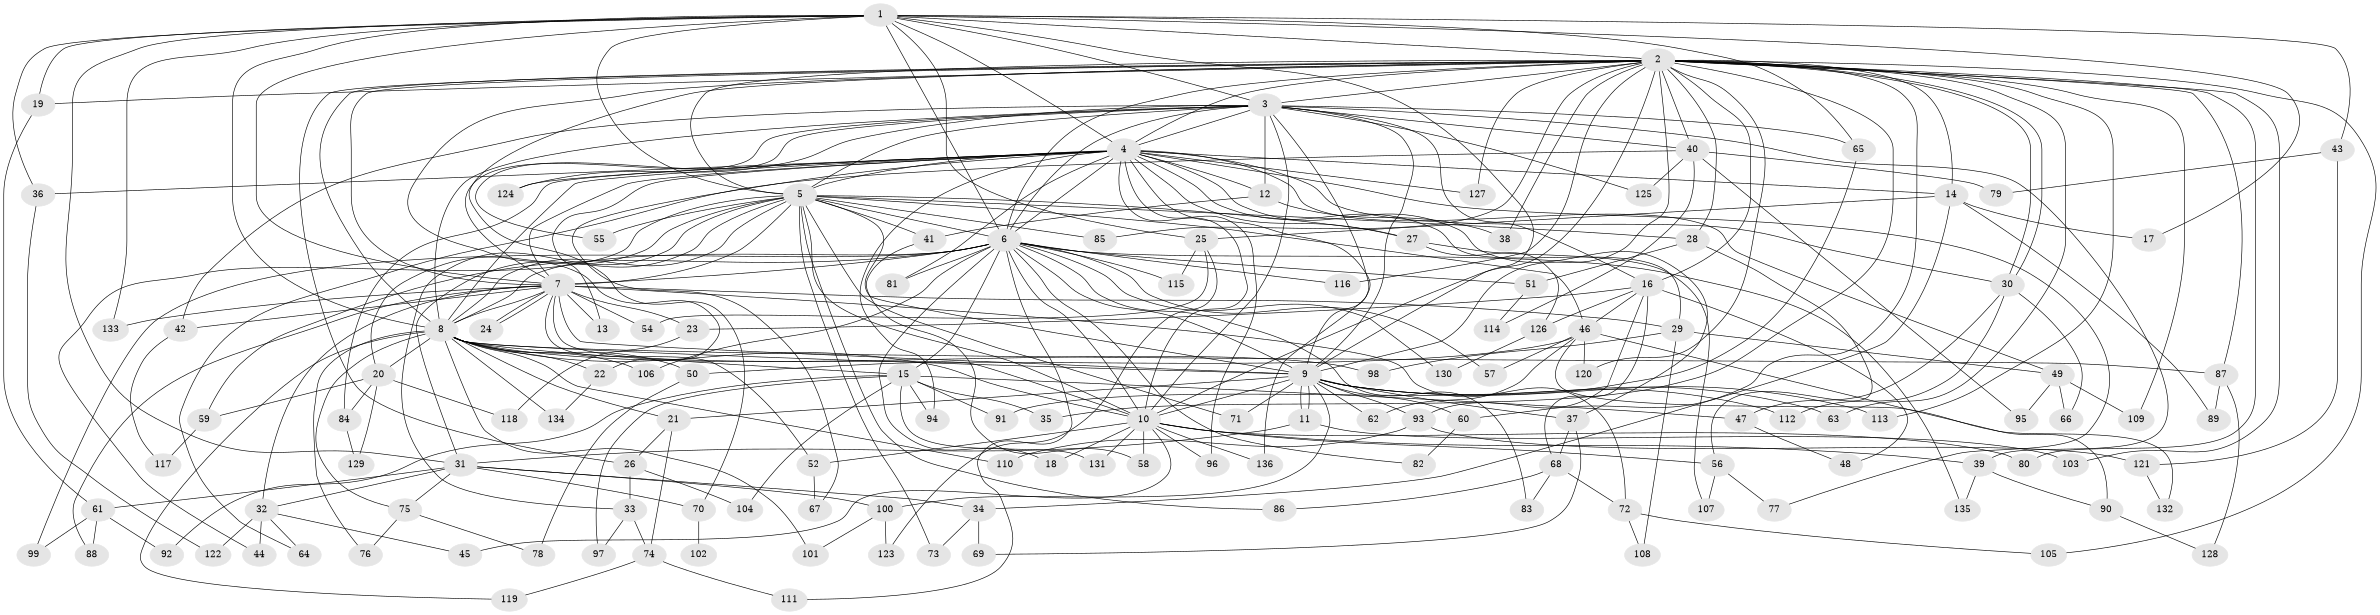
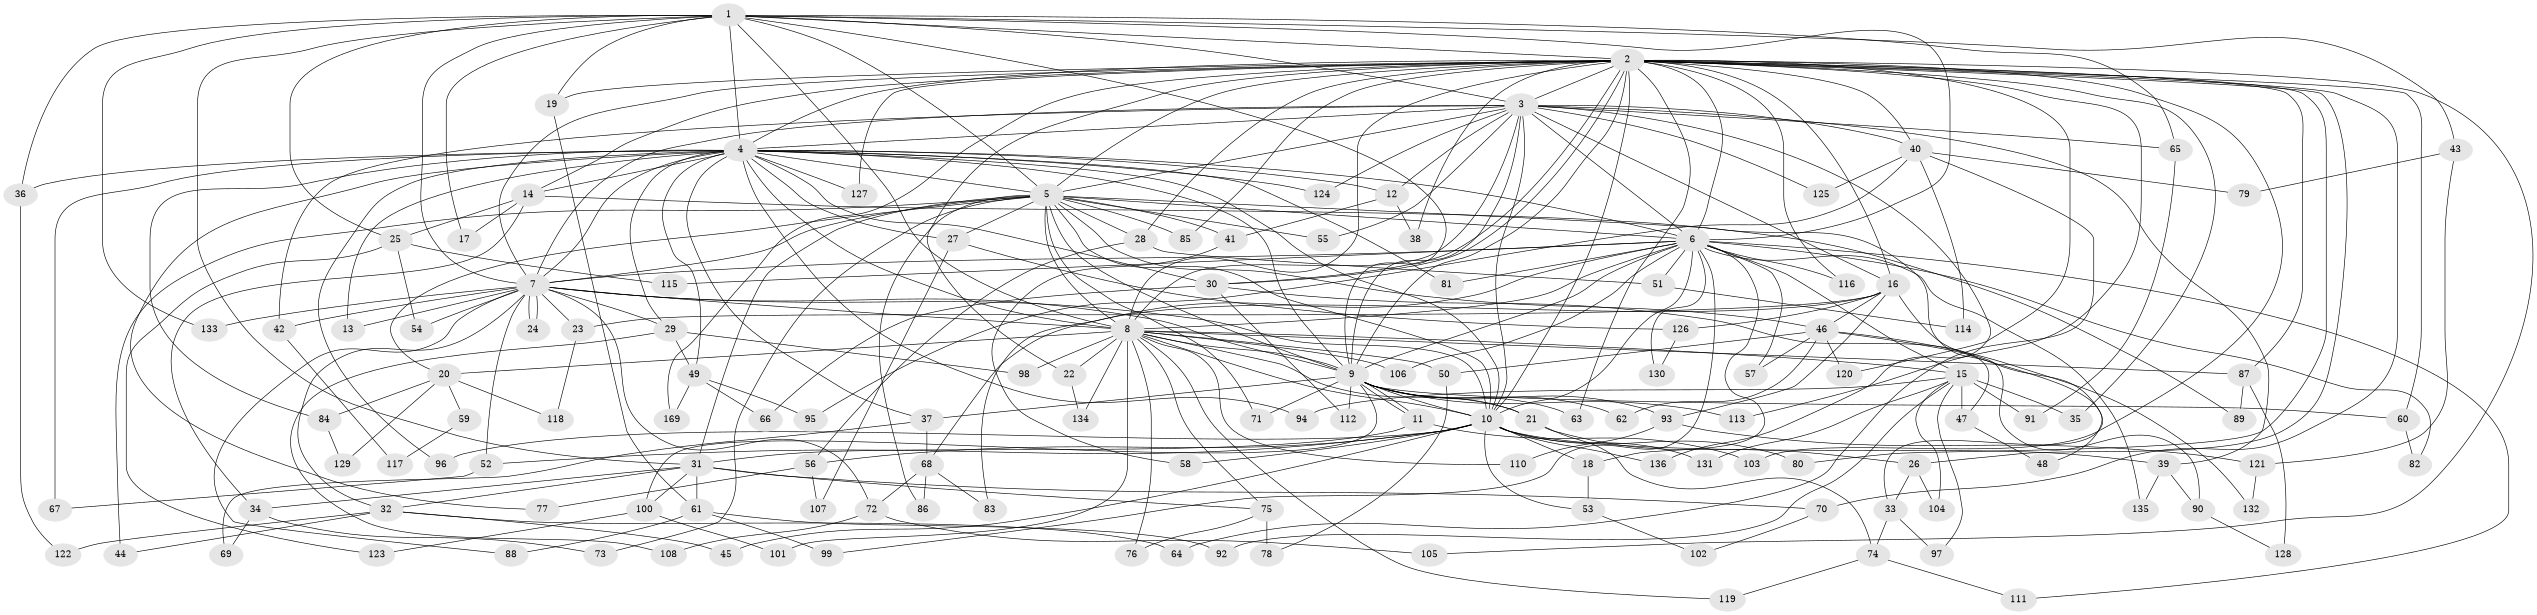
(742, 262) -> none
(2136, 420) -> (672, 420)
none -> (1588, 510)
